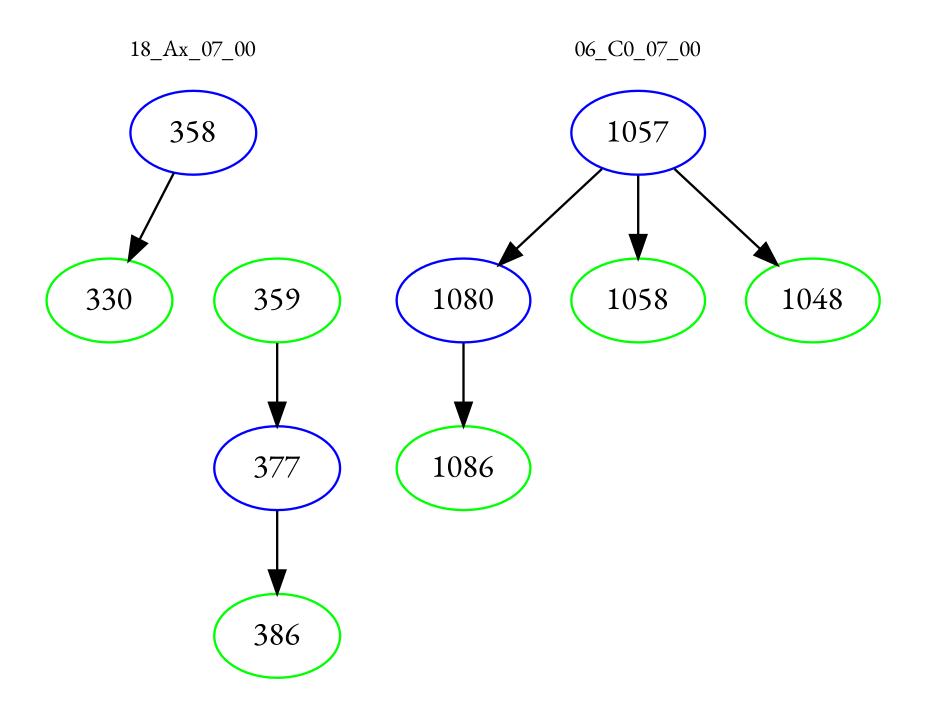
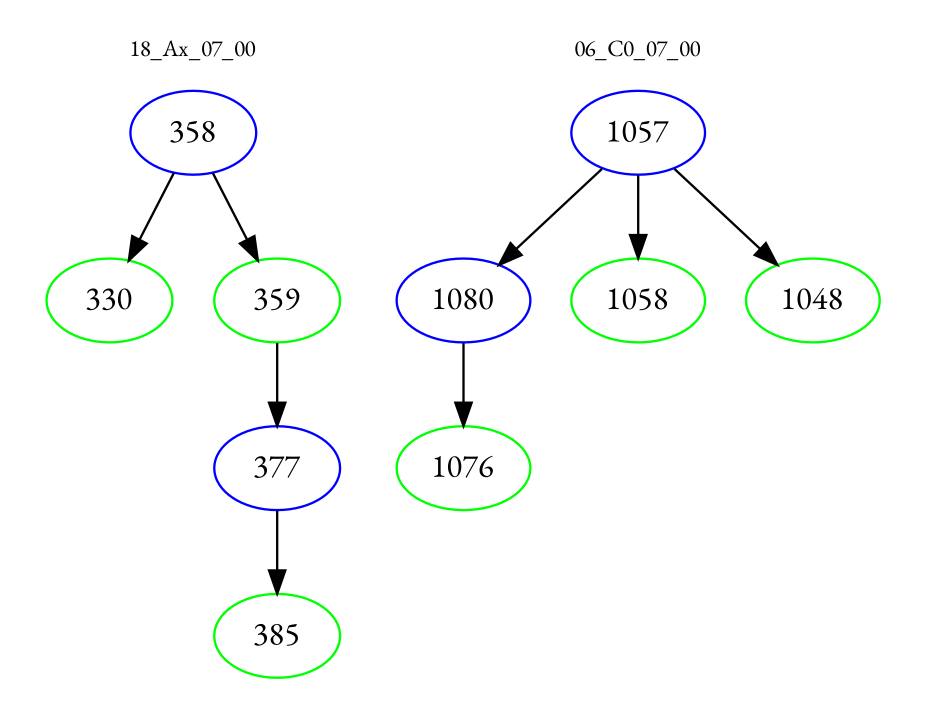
none -> (230, 206)
(464, 468) -> (464, 468)
(277, 636) -> (277, 636)
